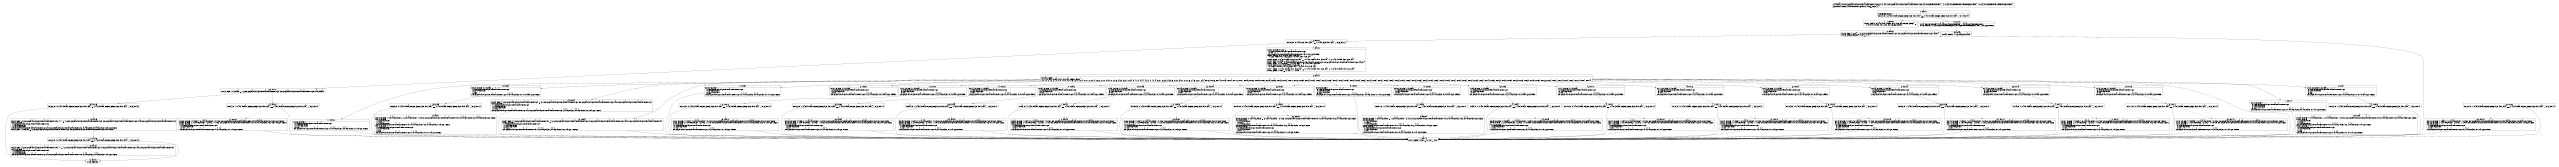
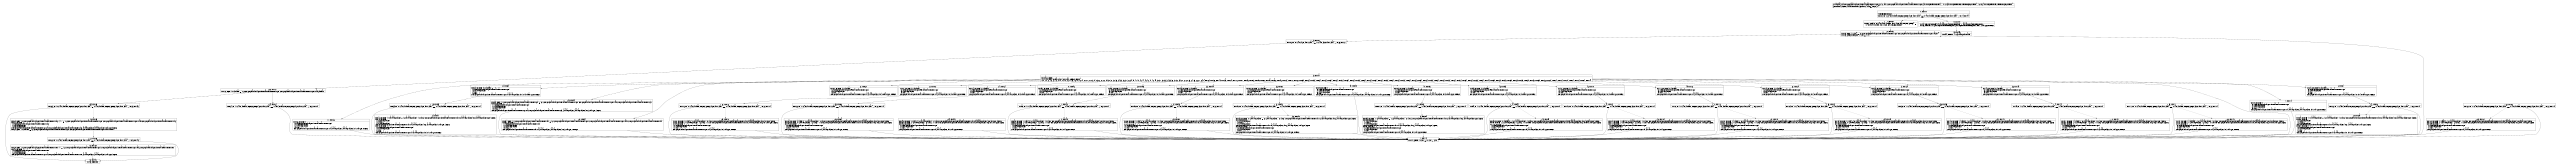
(1316, 59) -> none
(743, 91) -> none
(2129, 91) -> none
(952, 106) -> none
(233, 125) -> none
